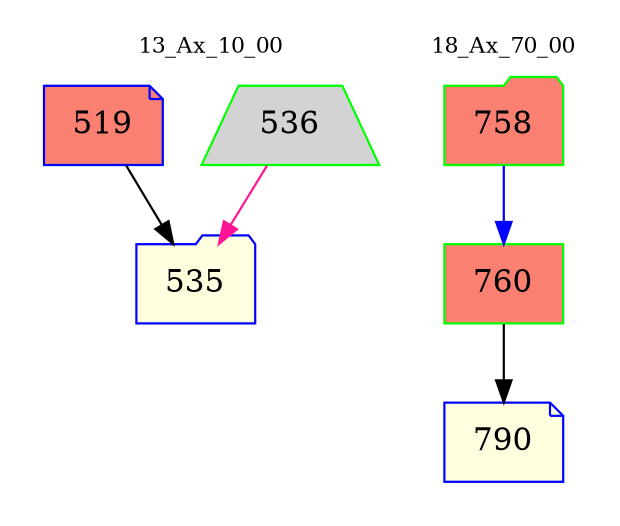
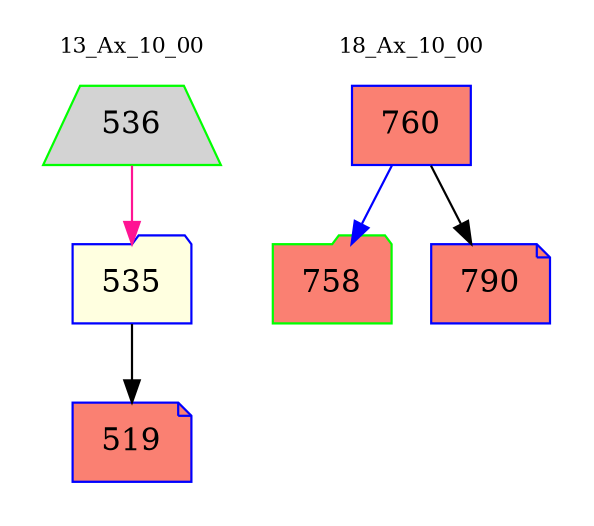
(504, 47) -> (411, 47)
(504, 194) -> (377, 195)
(144, 195) -> (132, 352)
(504, 284) -> (411, 125)
(504, 442) -> (491, 284)
